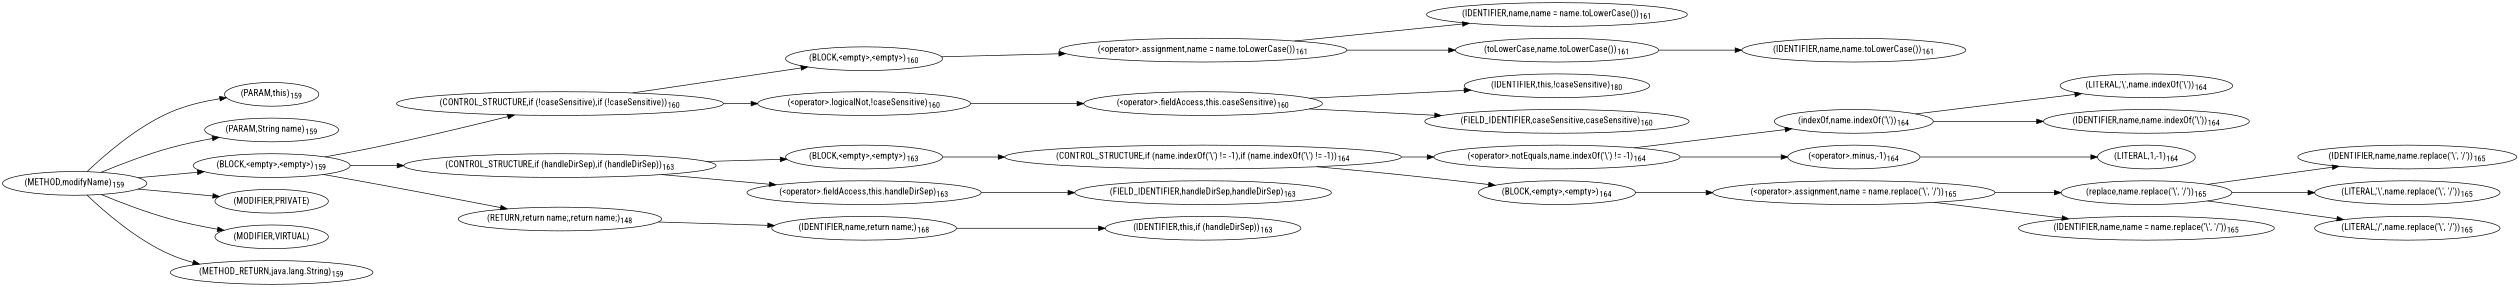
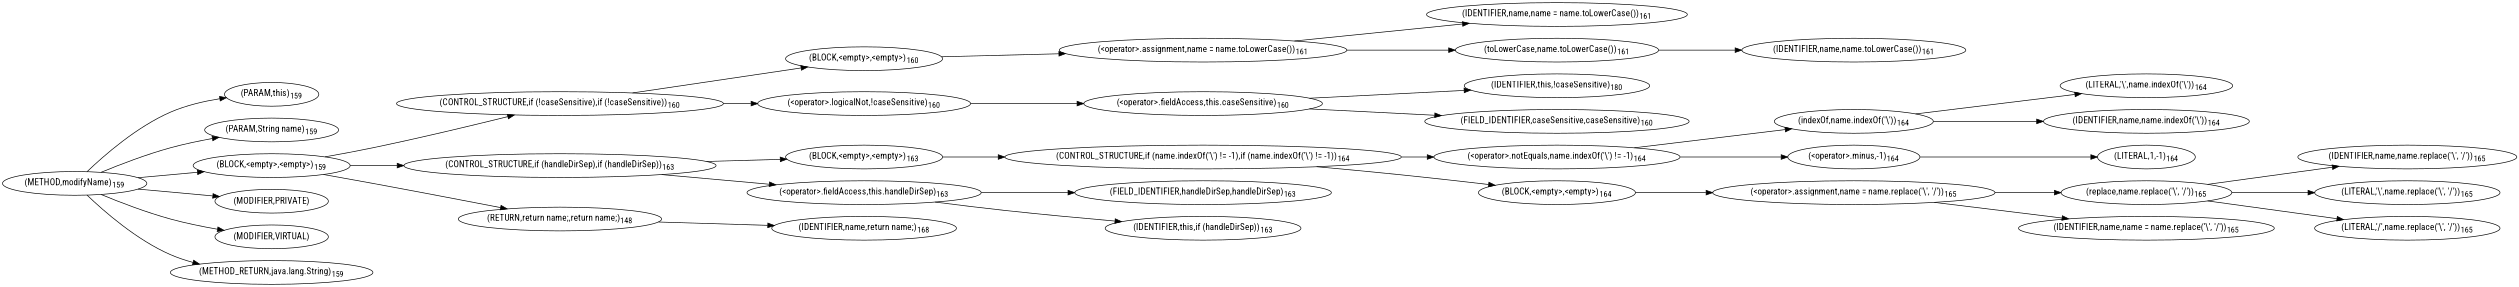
(1027, 228) -> (1025, 213)
